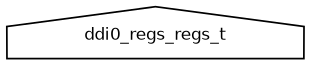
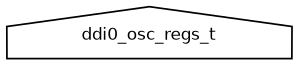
(155, 35) -> (149, 35)
